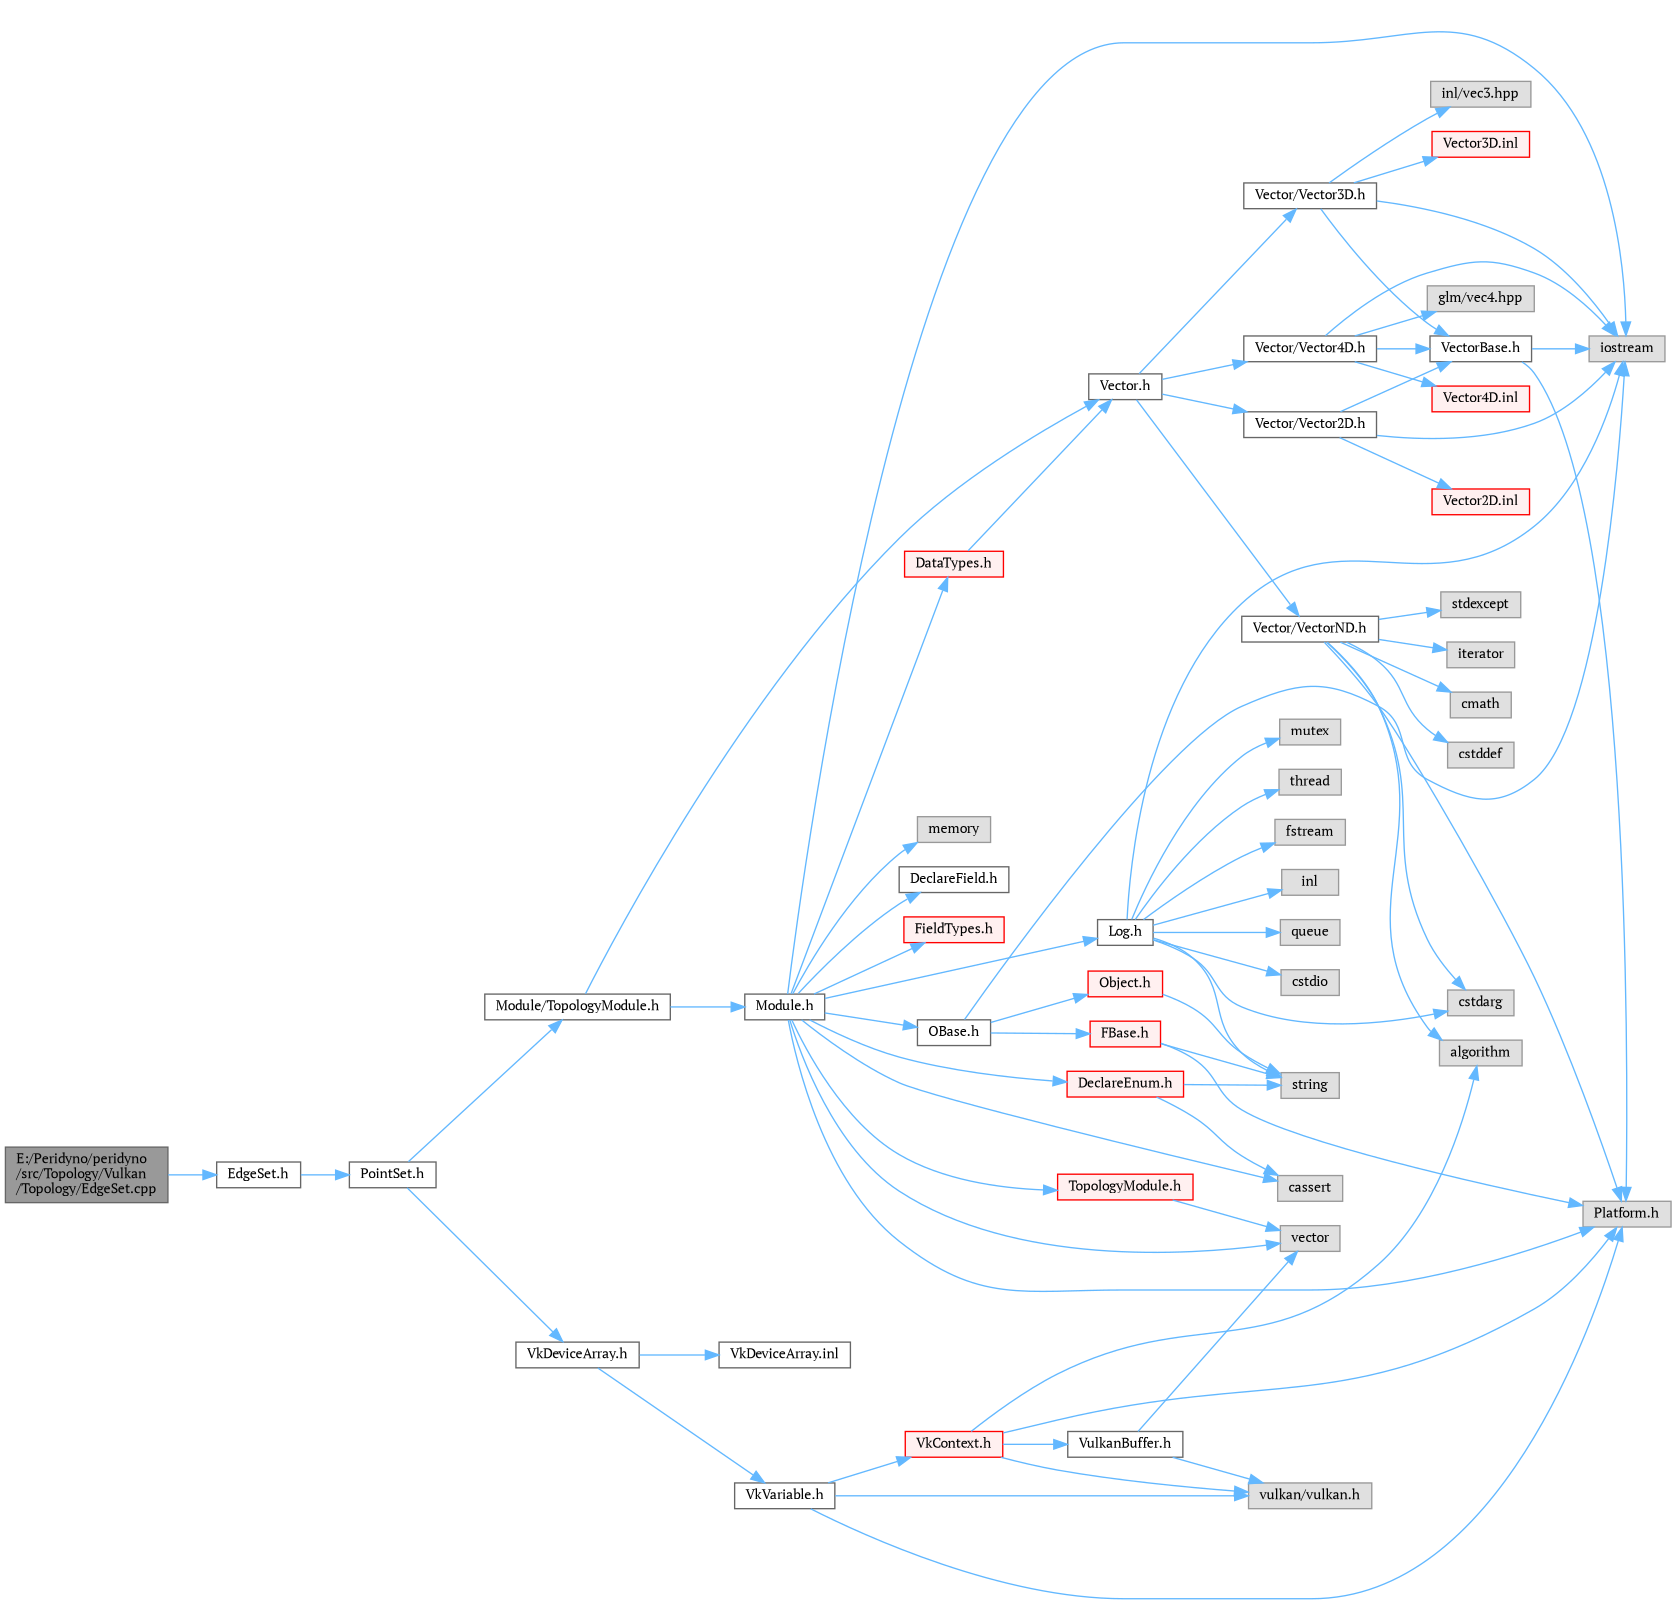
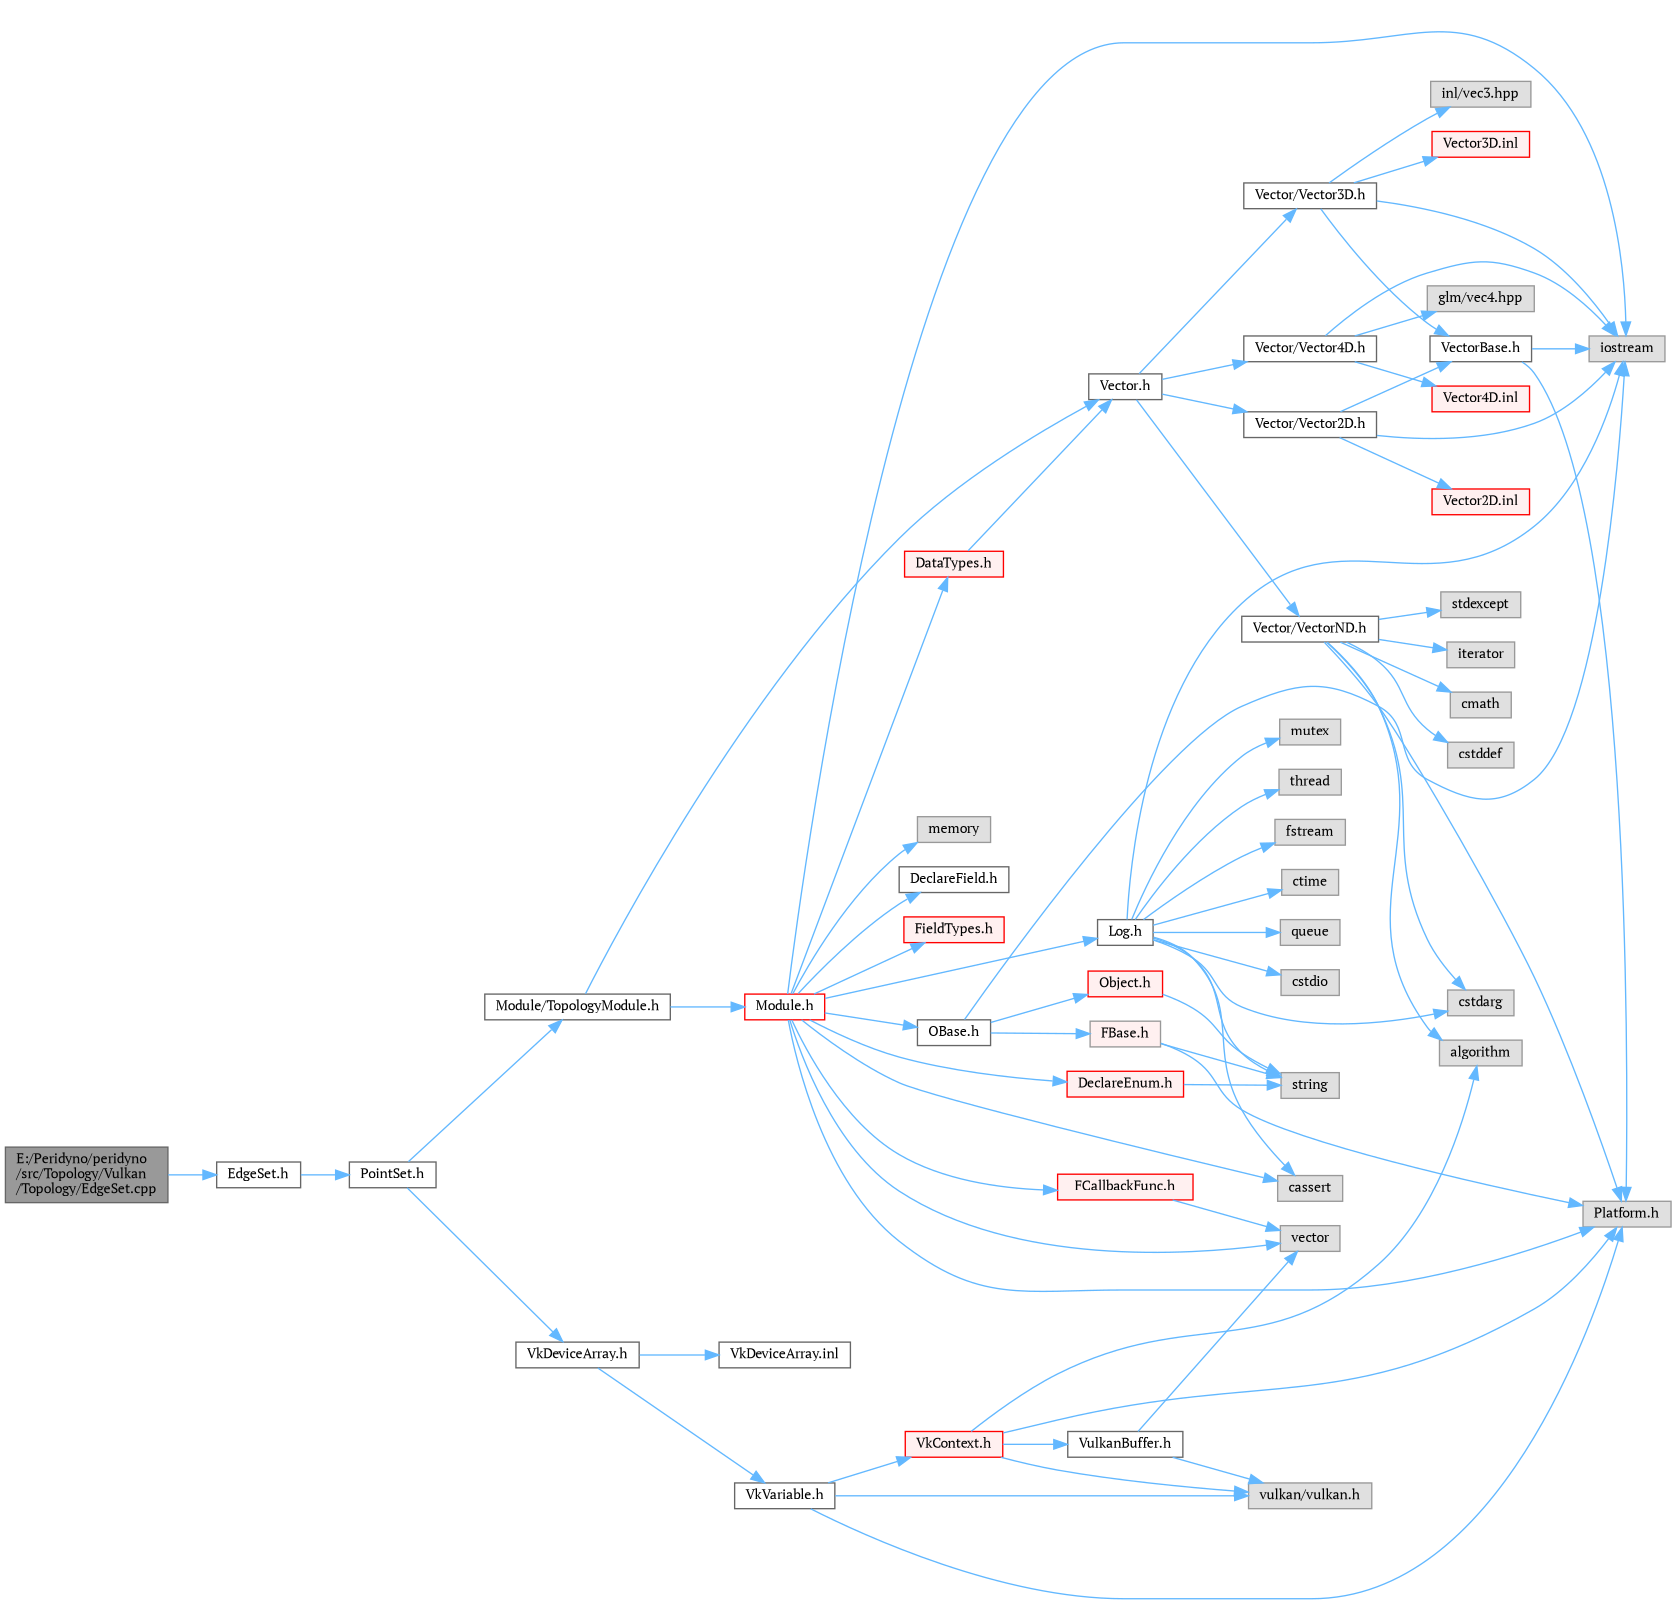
(1396, 349) -> none
(1310, 882) -> (1310, 882)
(785, 1007) -> (785, 1007)
(1125, 1034) -> (1125, 1034)
(1212, 1131) -> (1224, 1051)
(1125, 1187) -> (1125, 1187)
